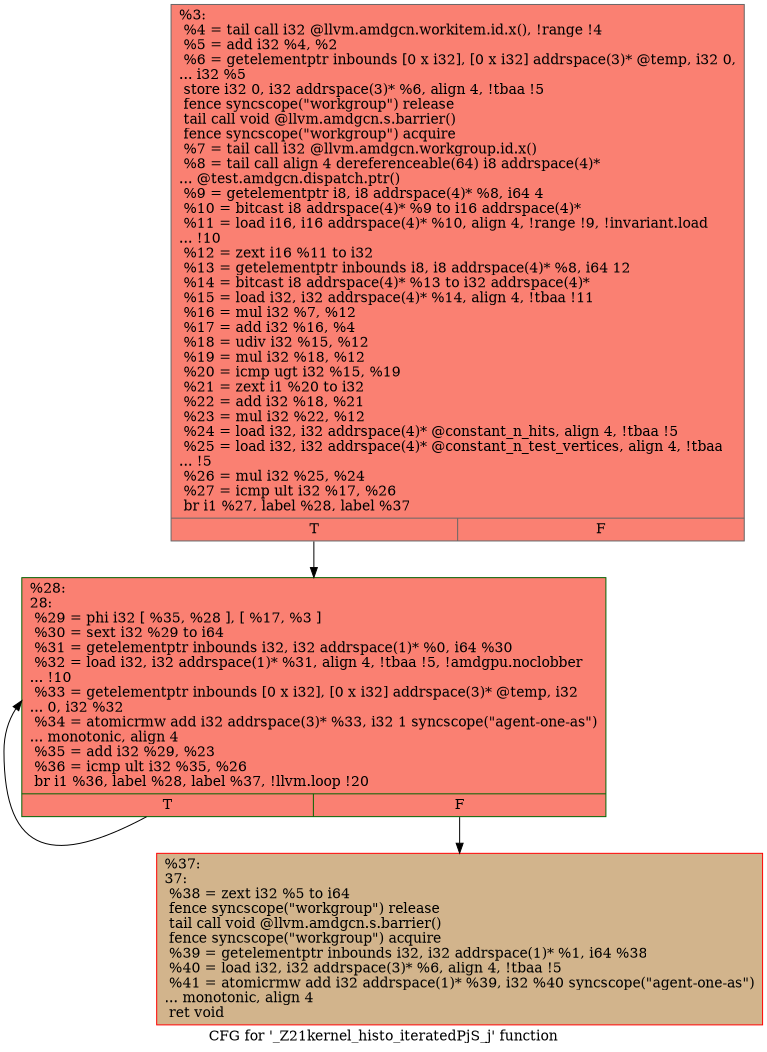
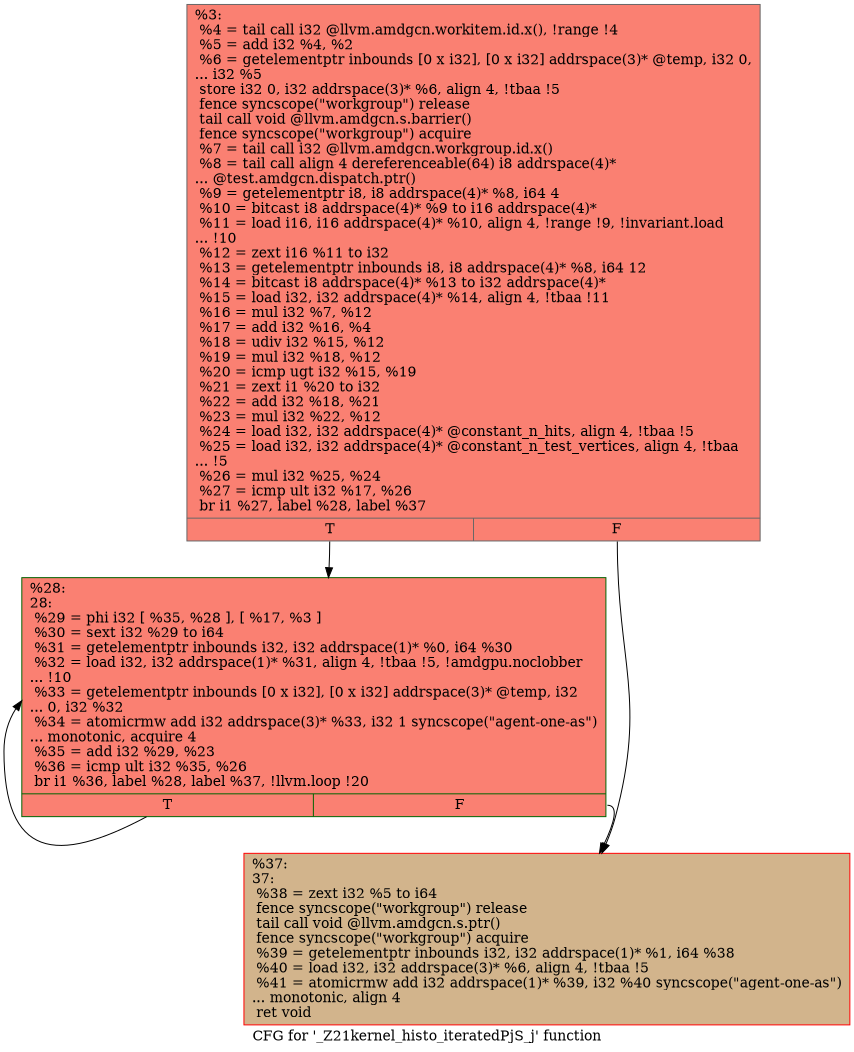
none -> (629, 694)
(105, 737) -> (114, 737)
(303, 924) -> (376, 924)
